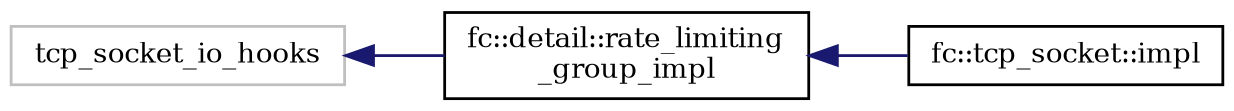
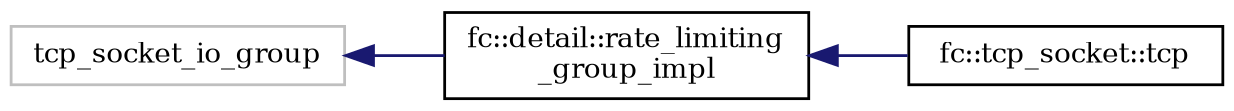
(178, 56) -> (178, 56)
(1066, 56) -> (1066, 56)
